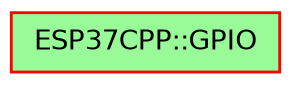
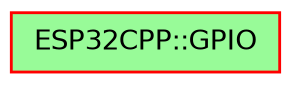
(145, 42) -> (145, 42)
